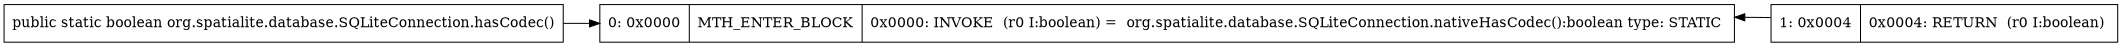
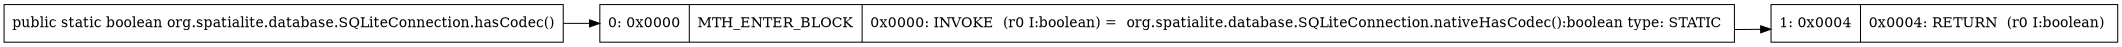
(1758, 17) -> (1748, 29)
